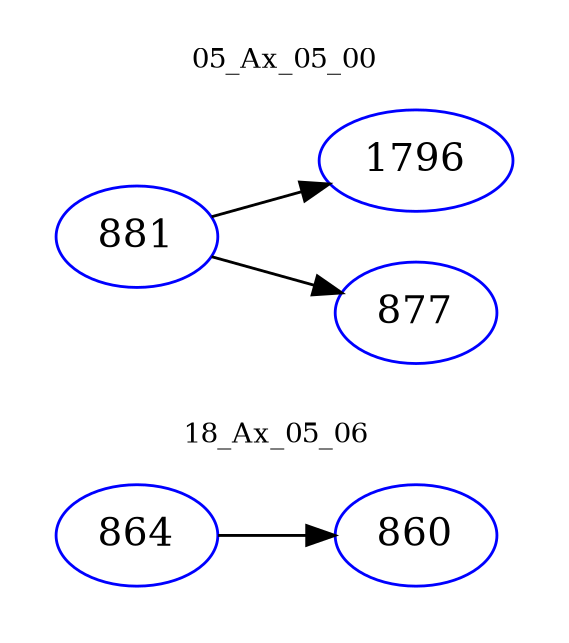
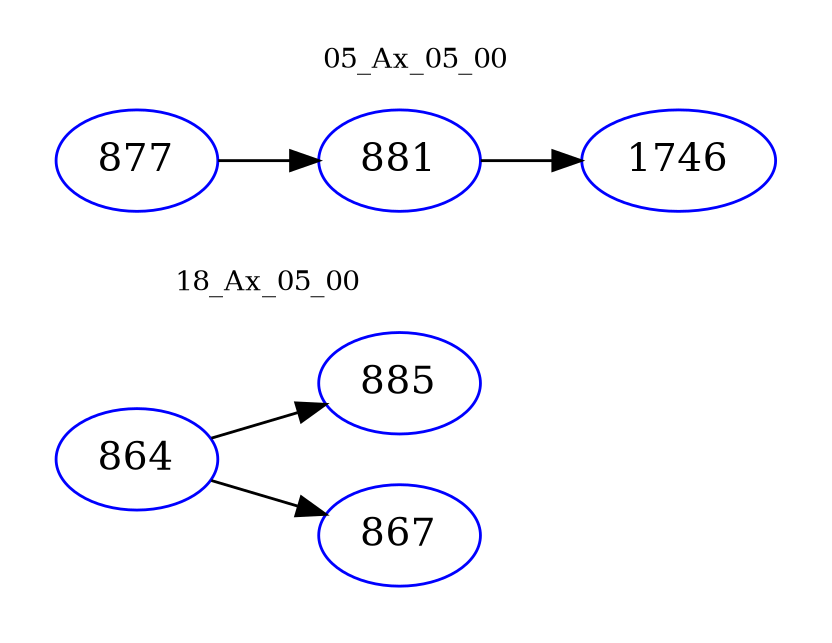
(416, 161) -> (679, 161)
(263, 271) -> (254, 161)
none -> (400, 383)
(277, 435) -> (268, 283)
(416, 535) -> (400, 535)
